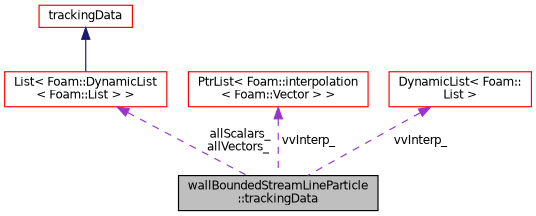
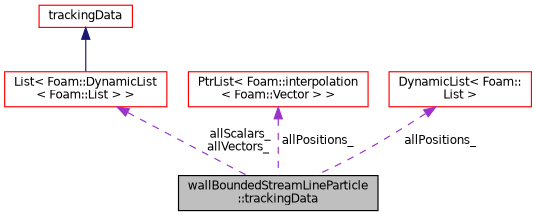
(307, 141) -> (316, 141)
(419, 141) -> (439, 141)
